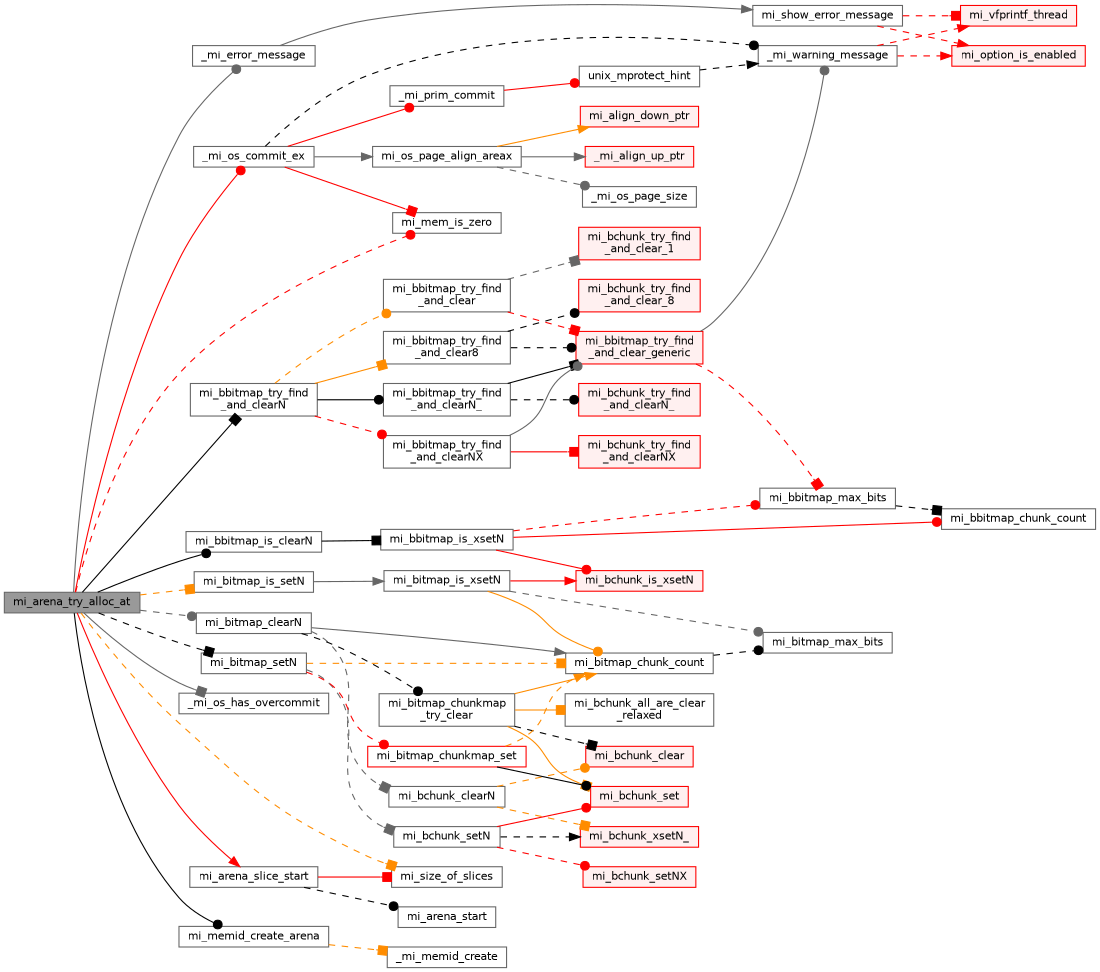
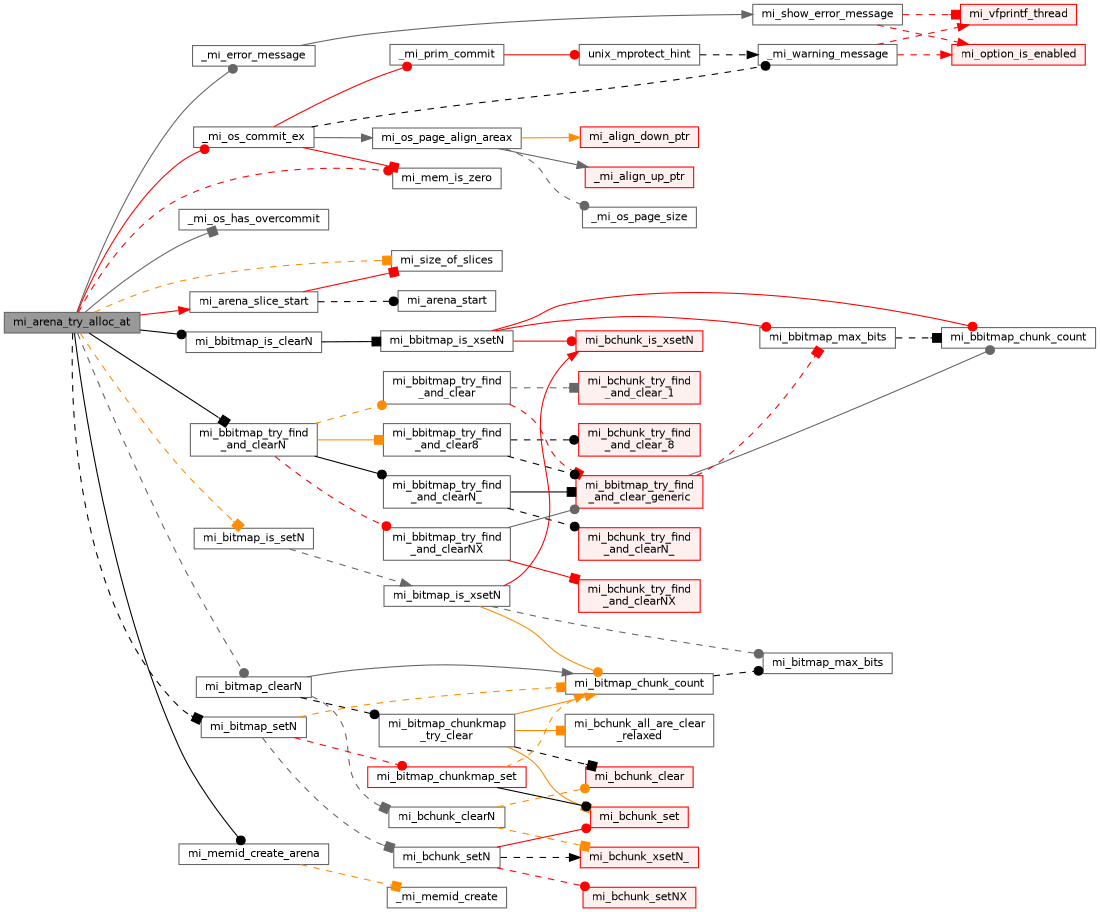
(784, 214) -> (838, 416)
(632, 517) -> (629, 317)
(343, 581) -> (345, 566)
